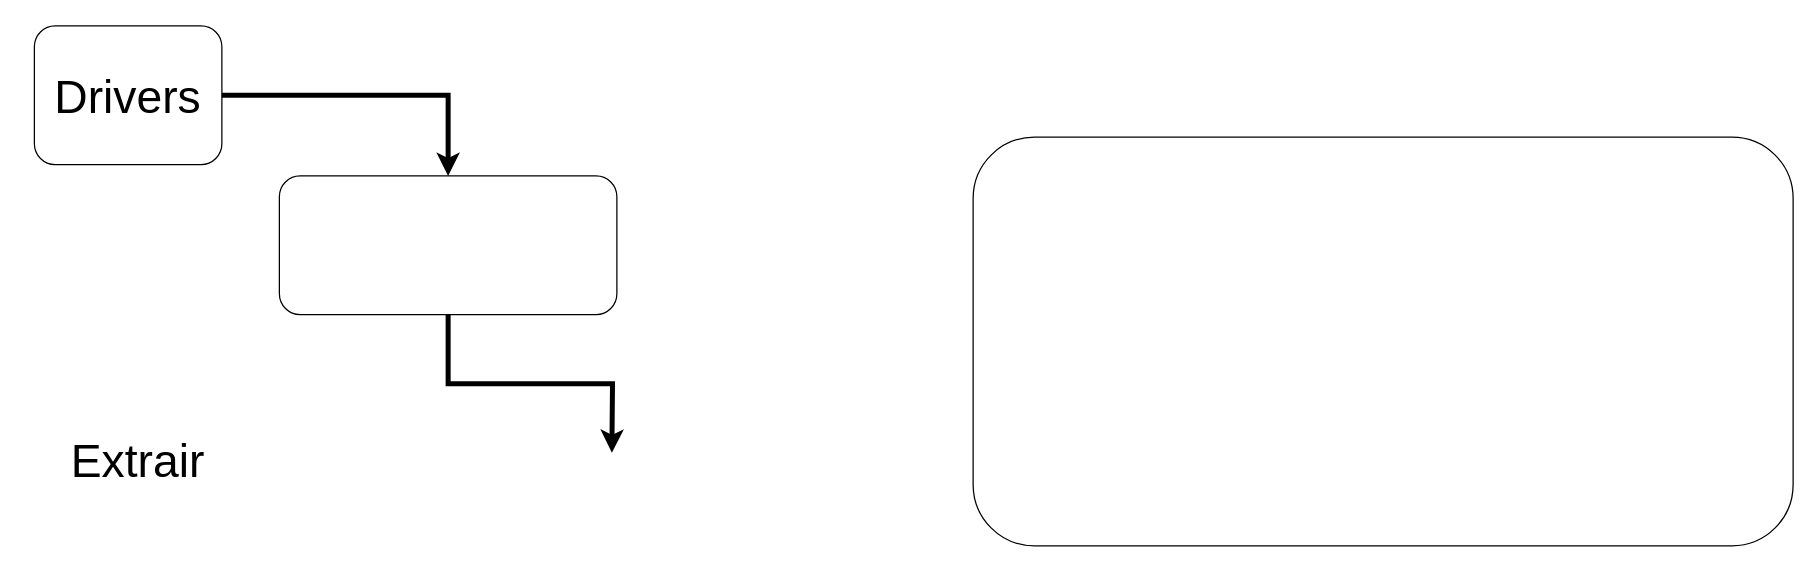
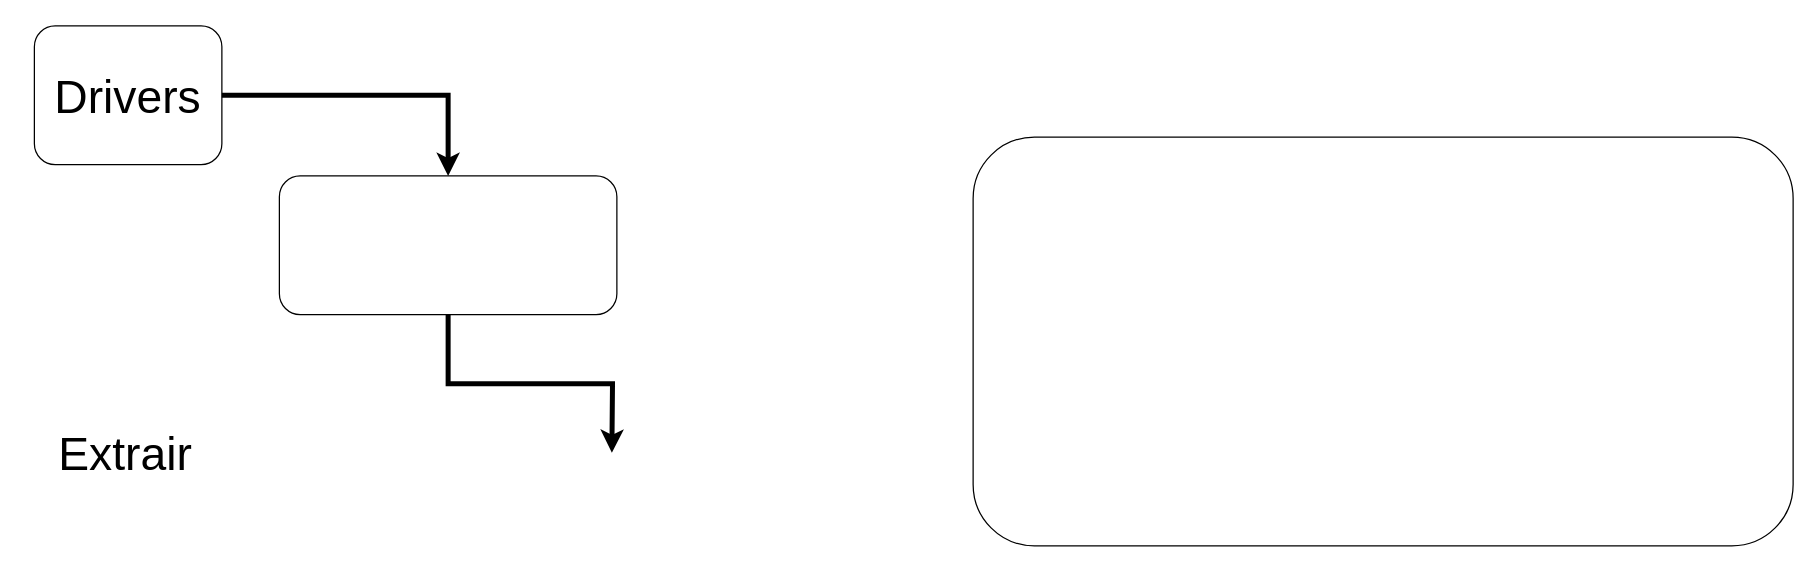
(138, 461) -> (126, 455)
